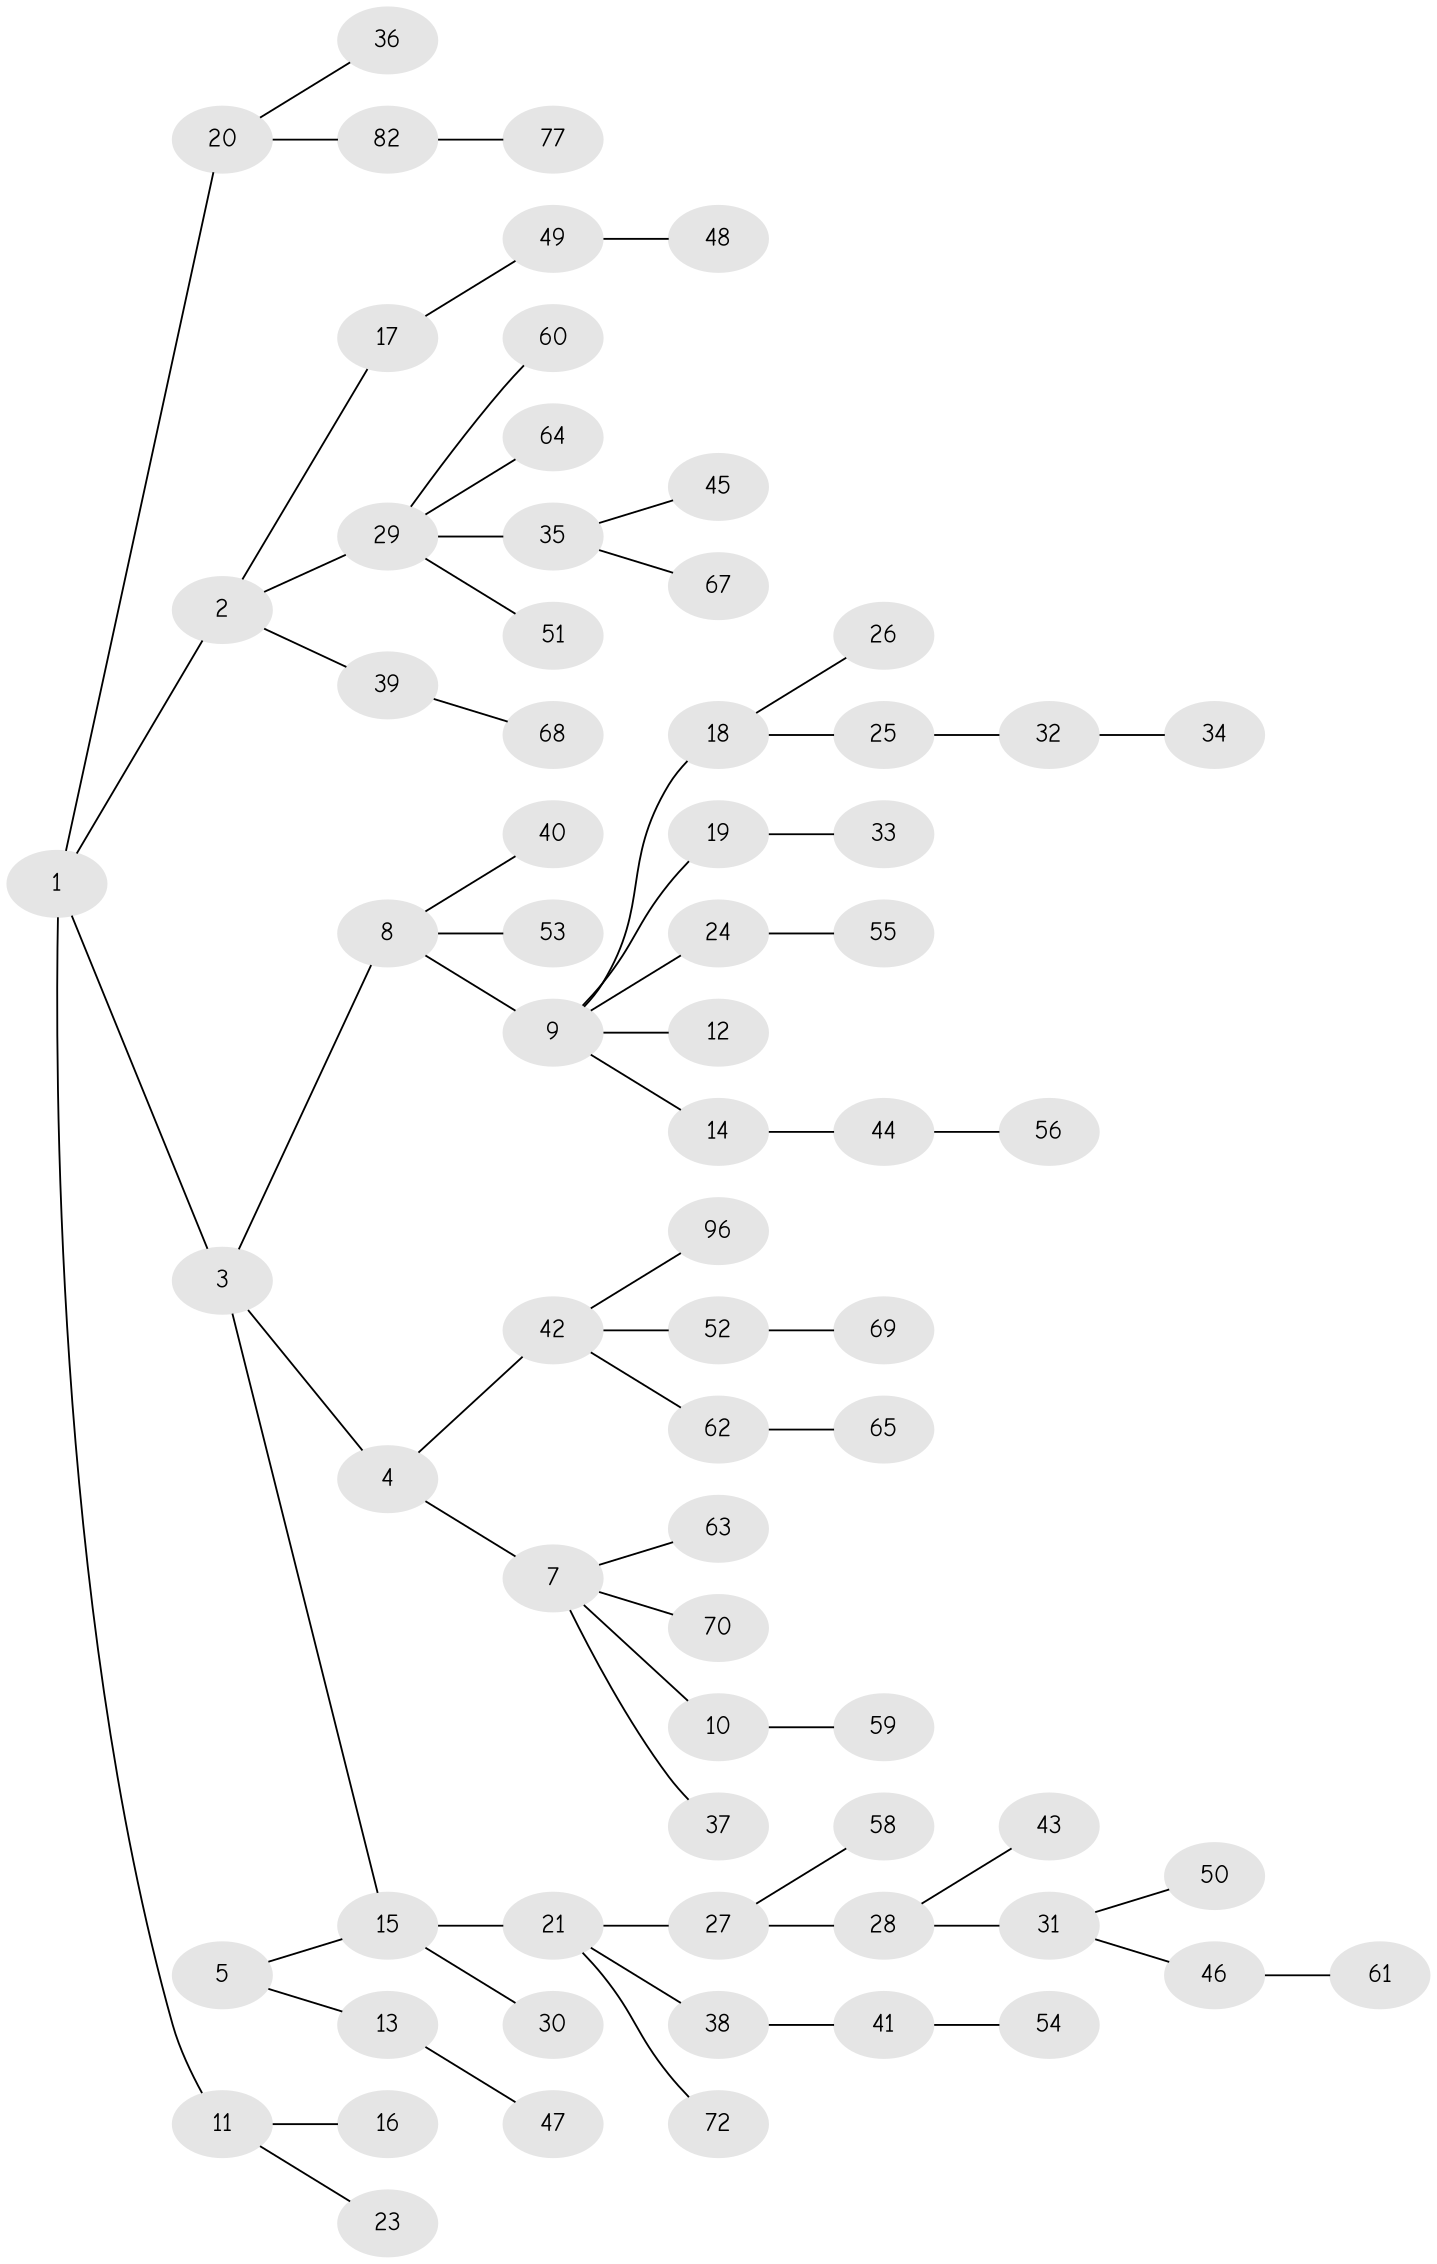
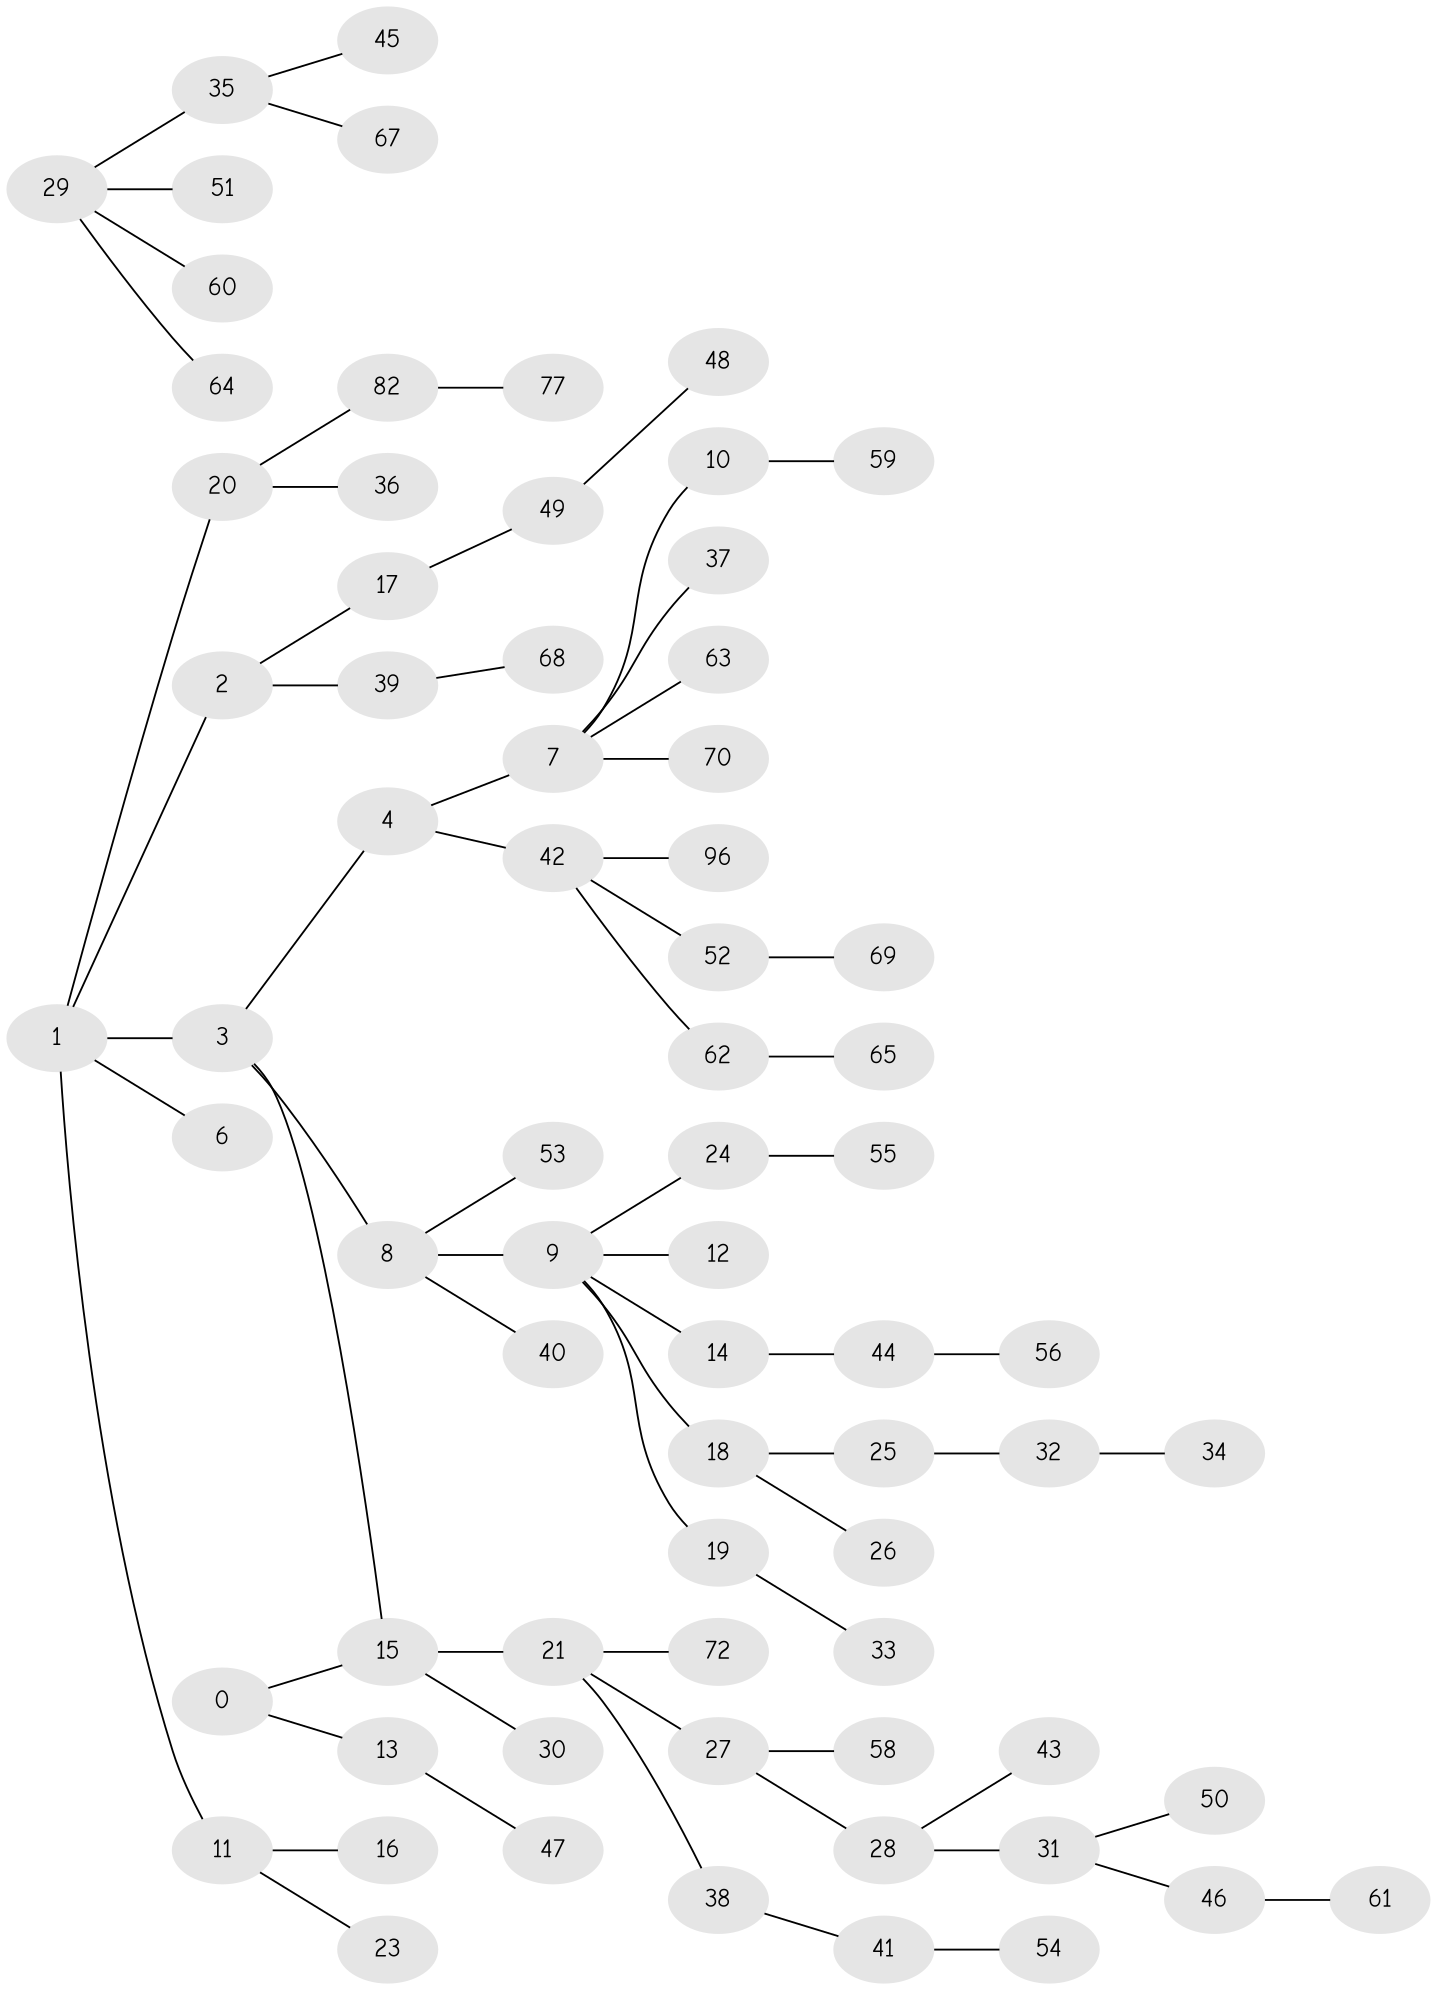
(305, 573) -> none
none -> (222, 1137)
(222, 1975) -> (222, 1702)
